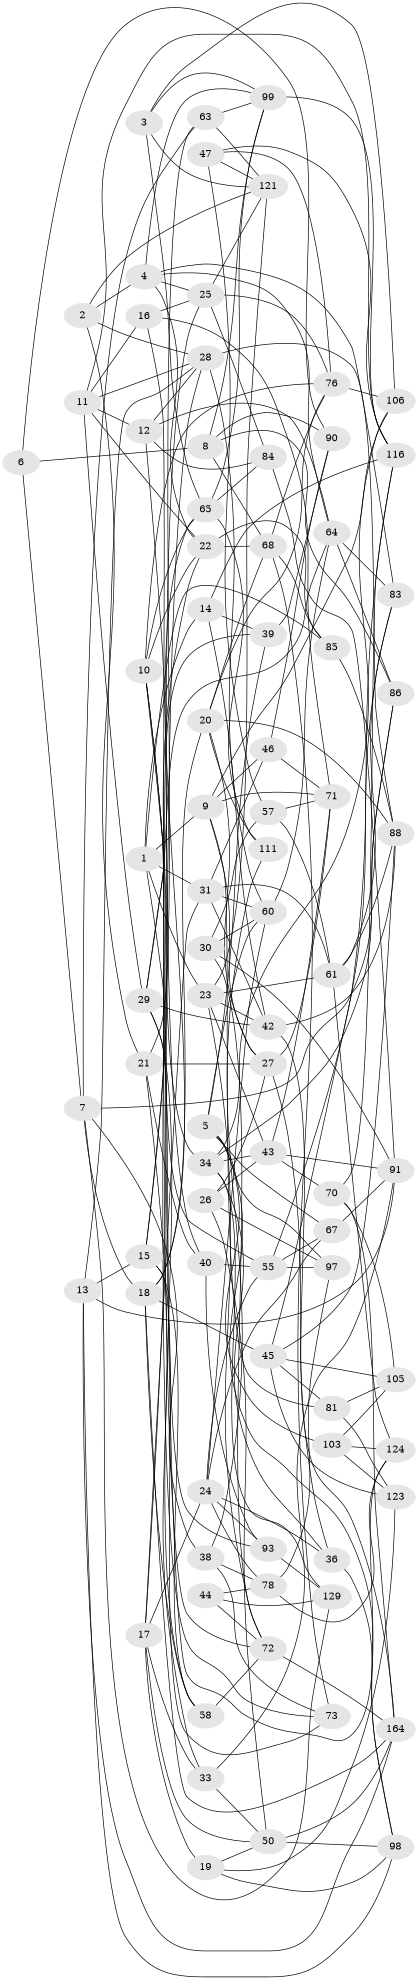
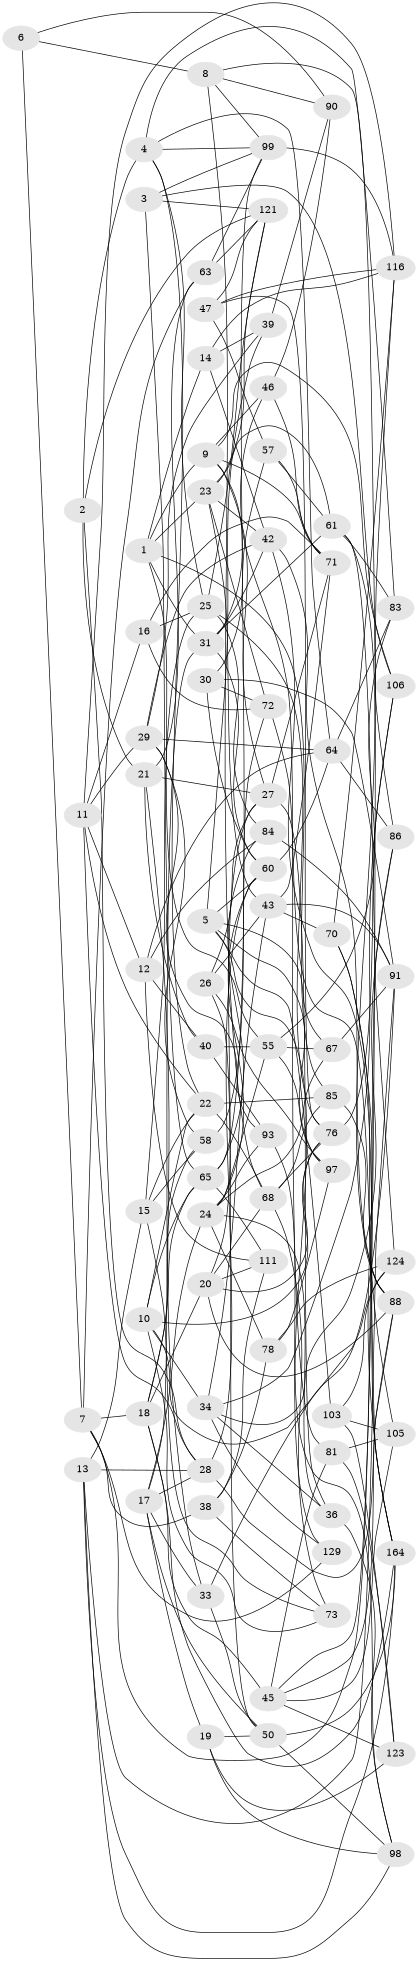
(186, 382) -> (159, 1144)
(206, 1596) -> none
